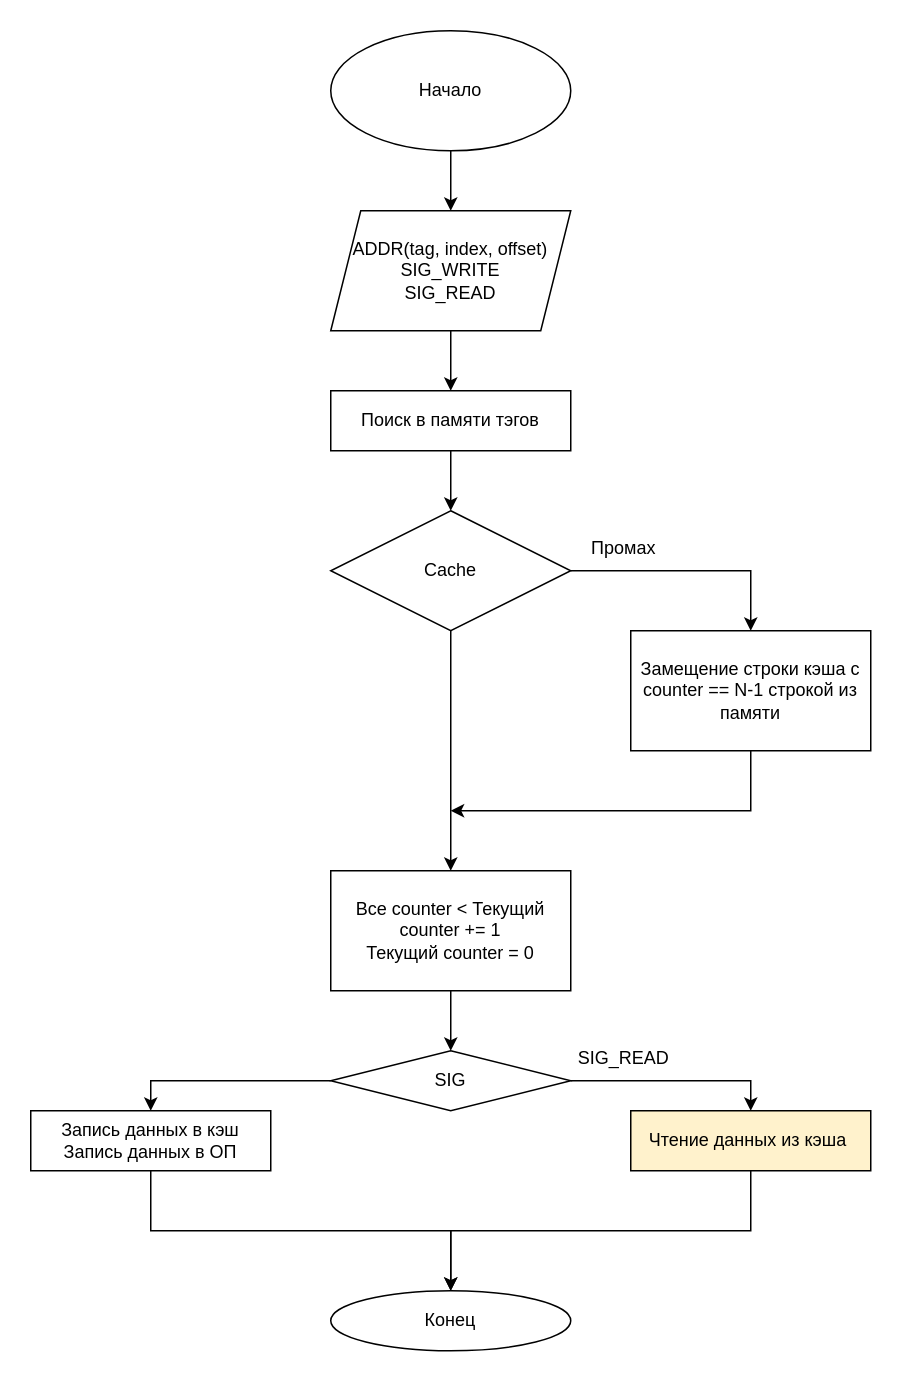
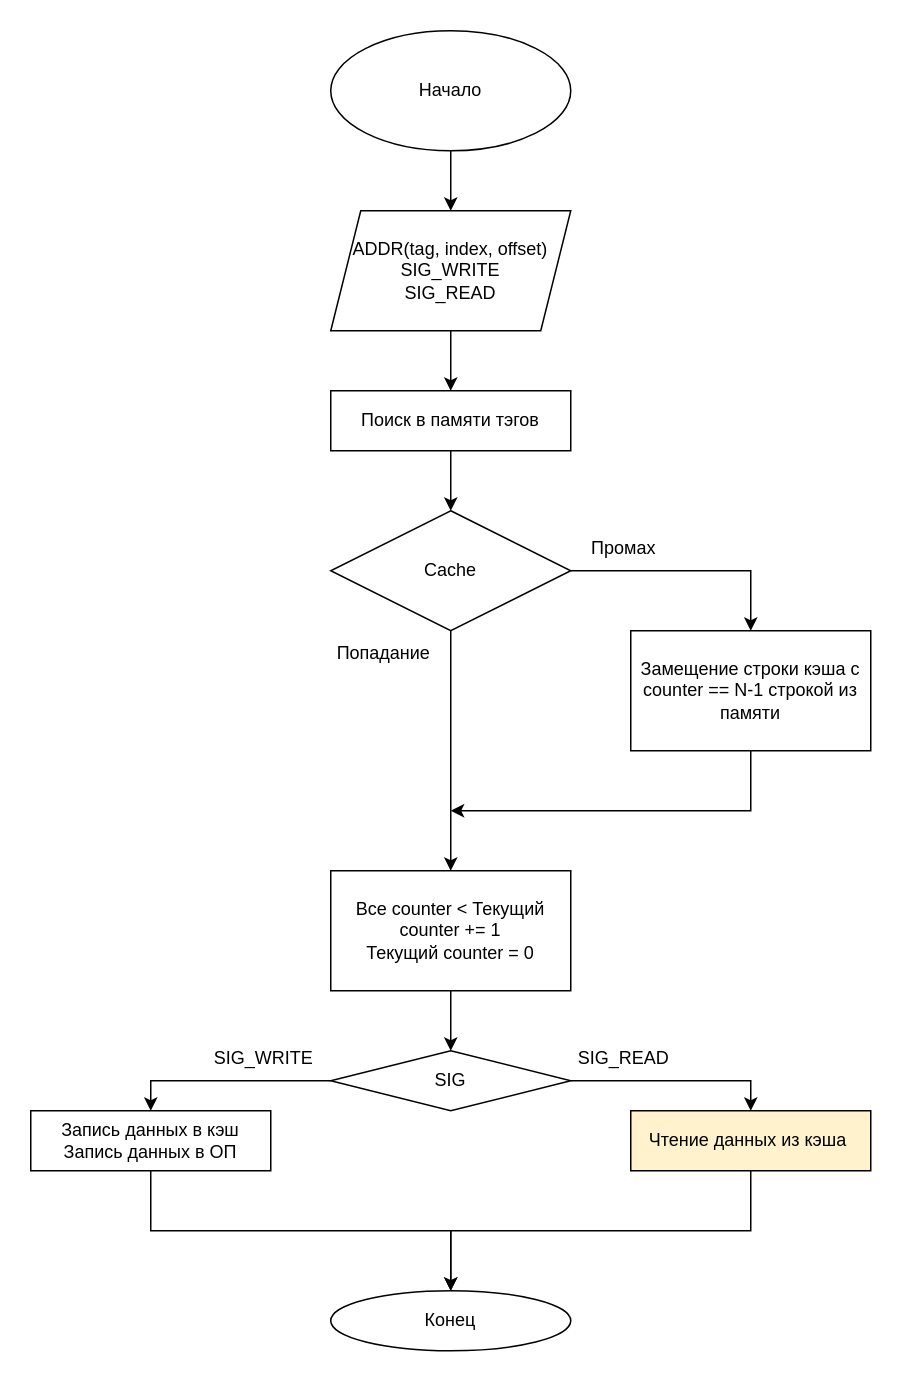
none -> (383, 653)
none -> (263, 1058)
